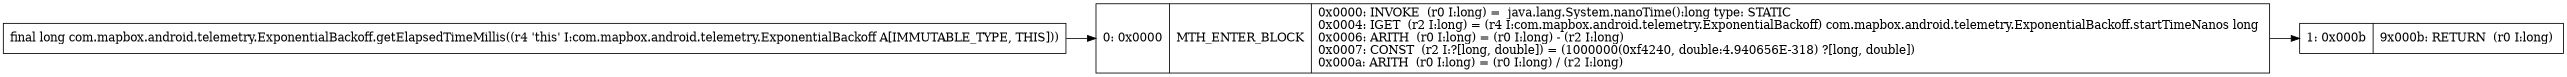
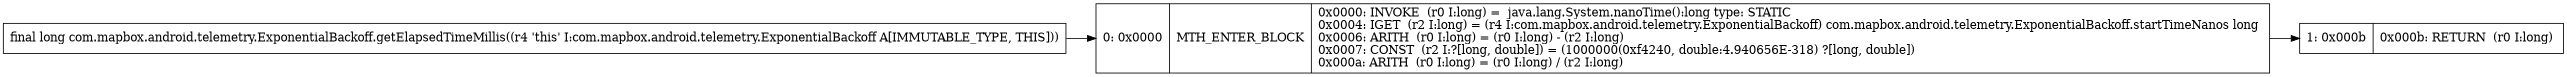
(2468, 38) -> (2468, 38)
